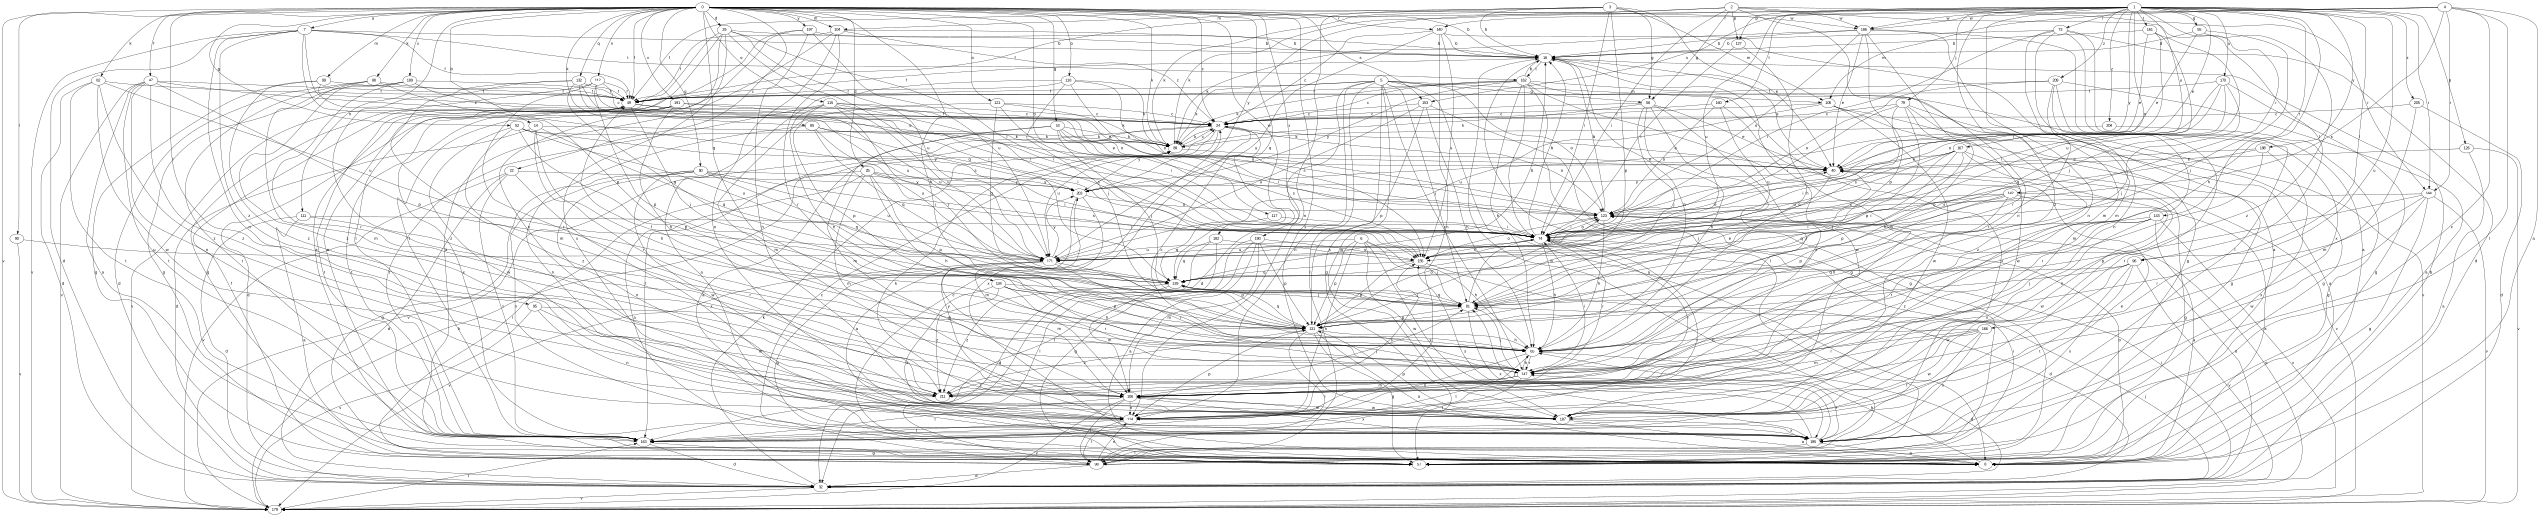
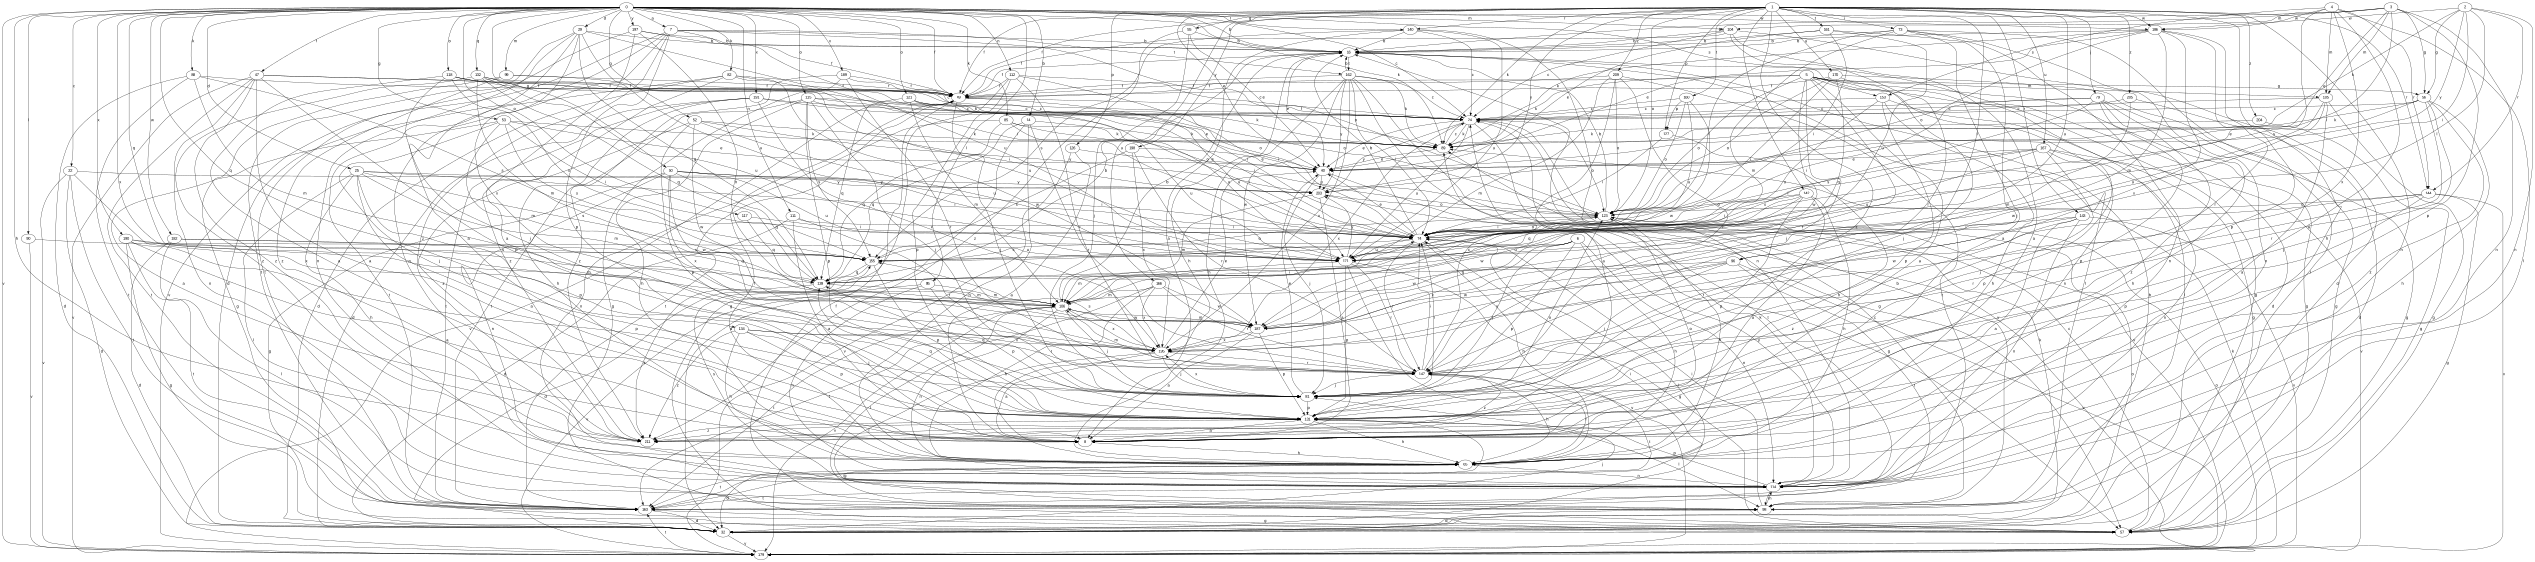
(1734, 24) -> (1673, 111)
(1383, 293) -> none
